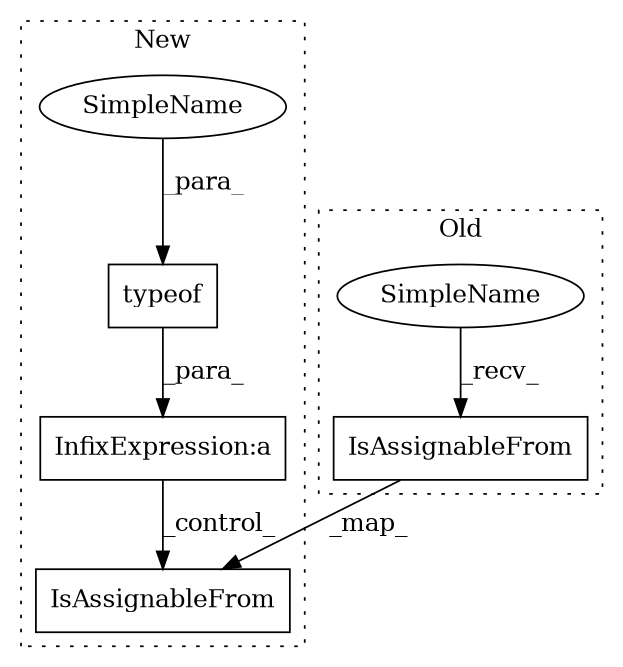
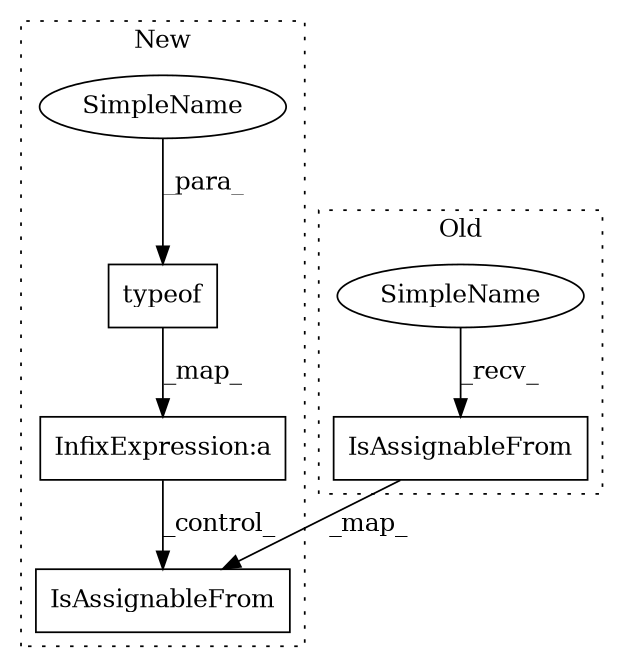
(203, 372) -> (203, 372)
